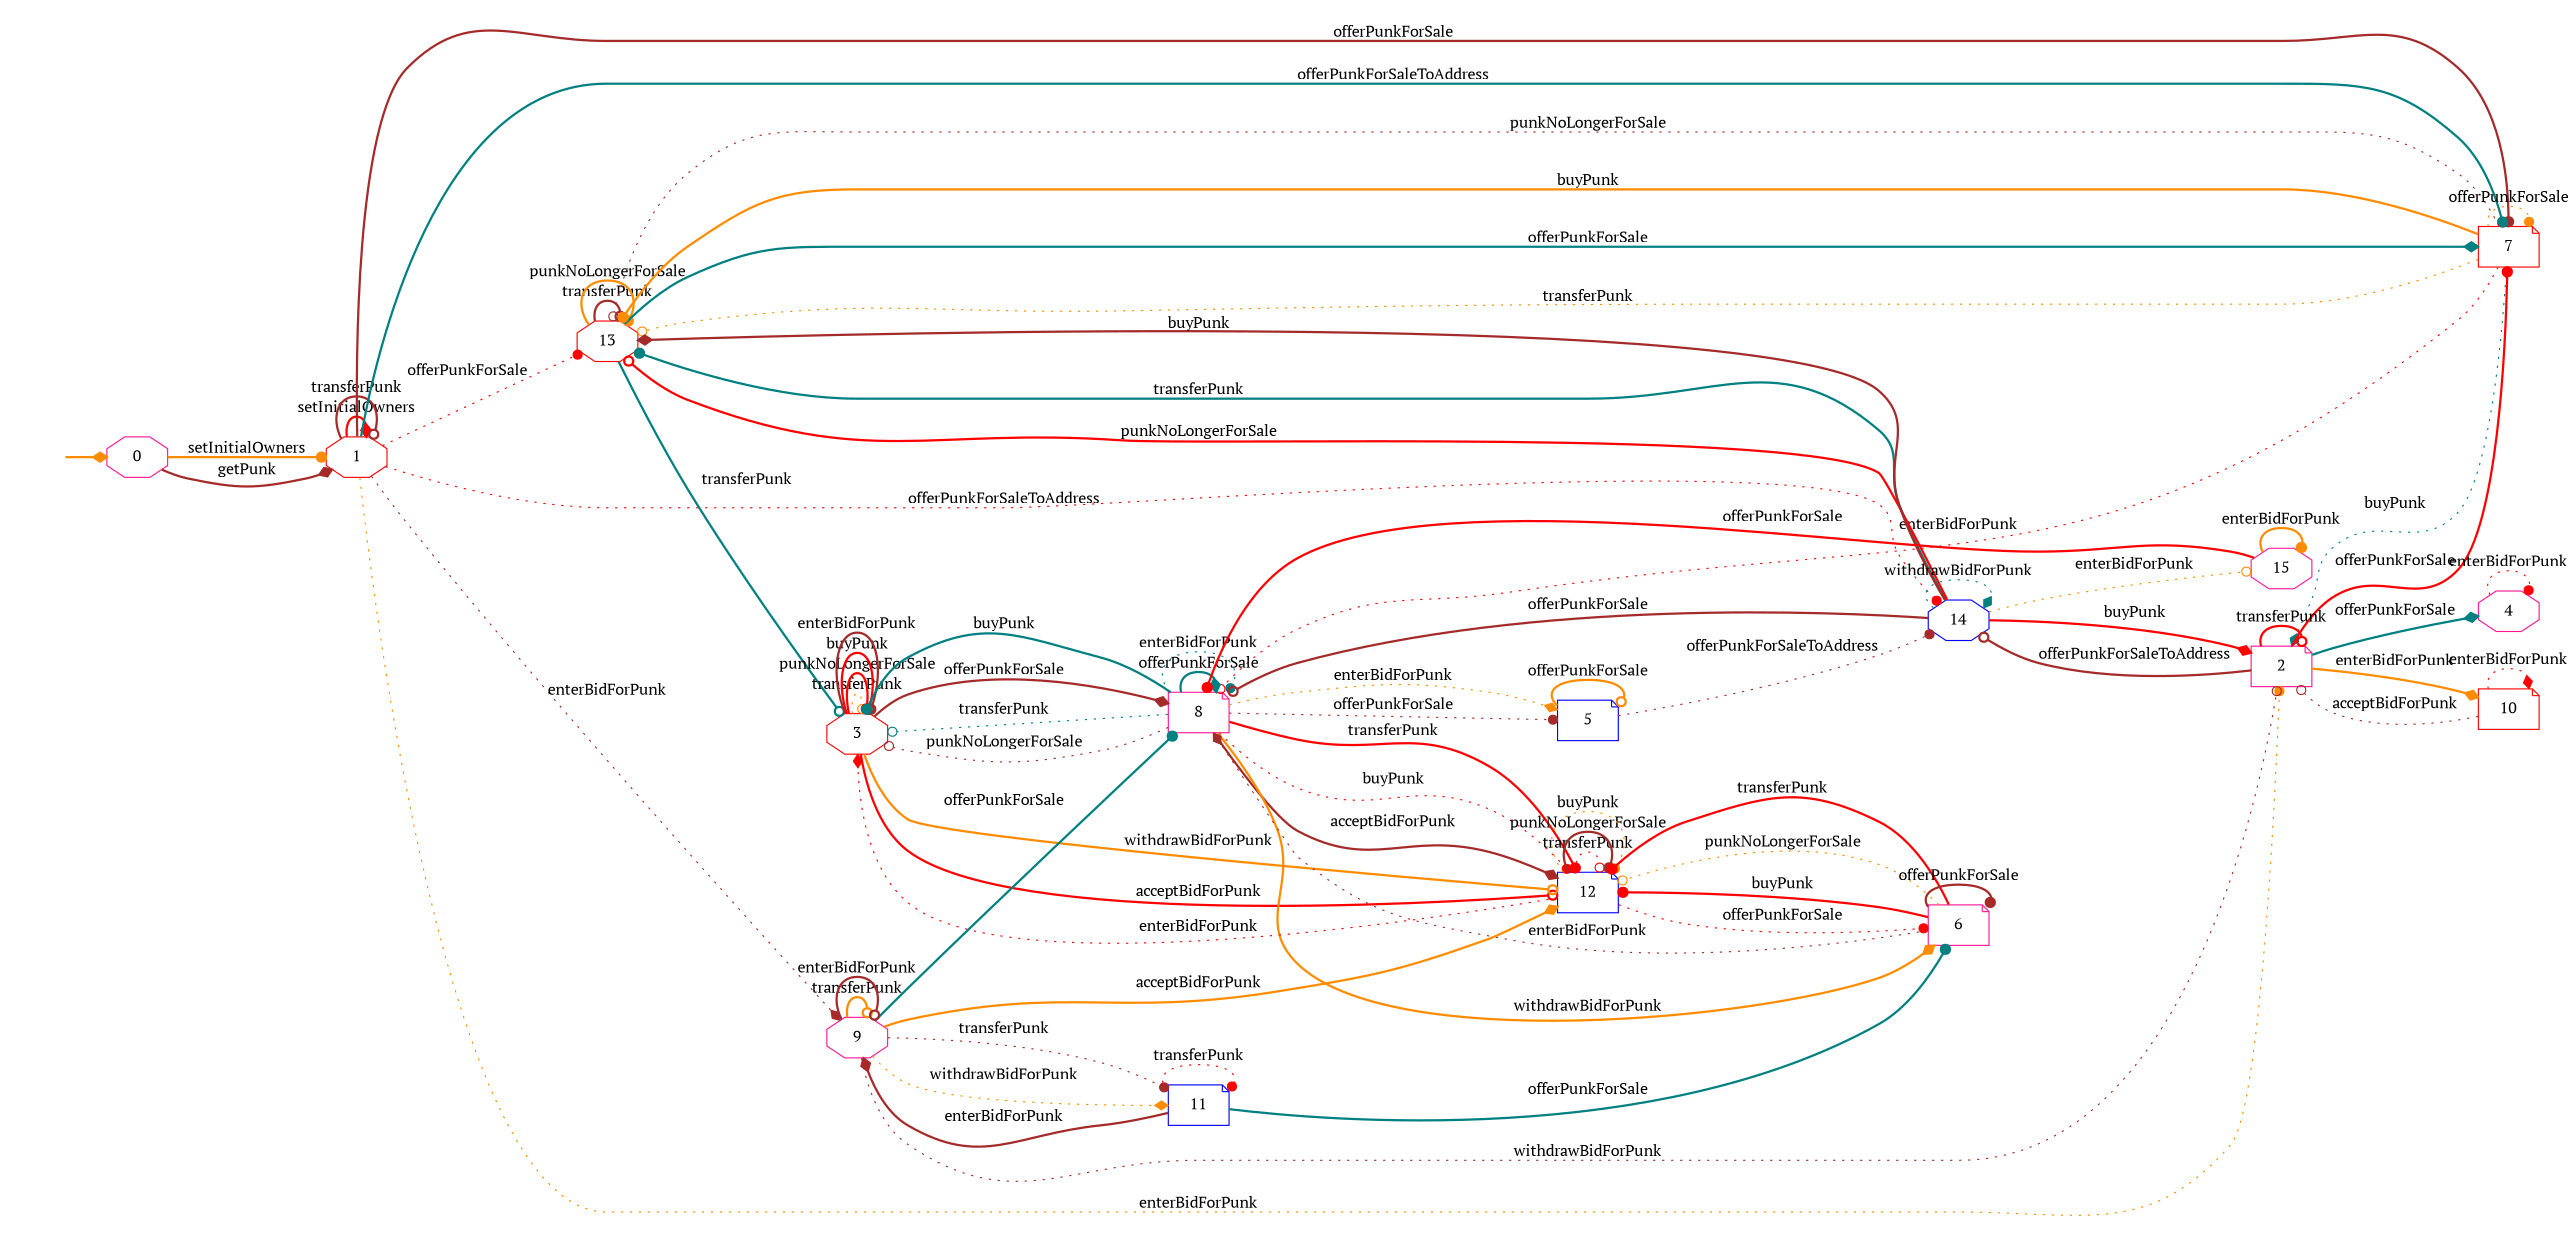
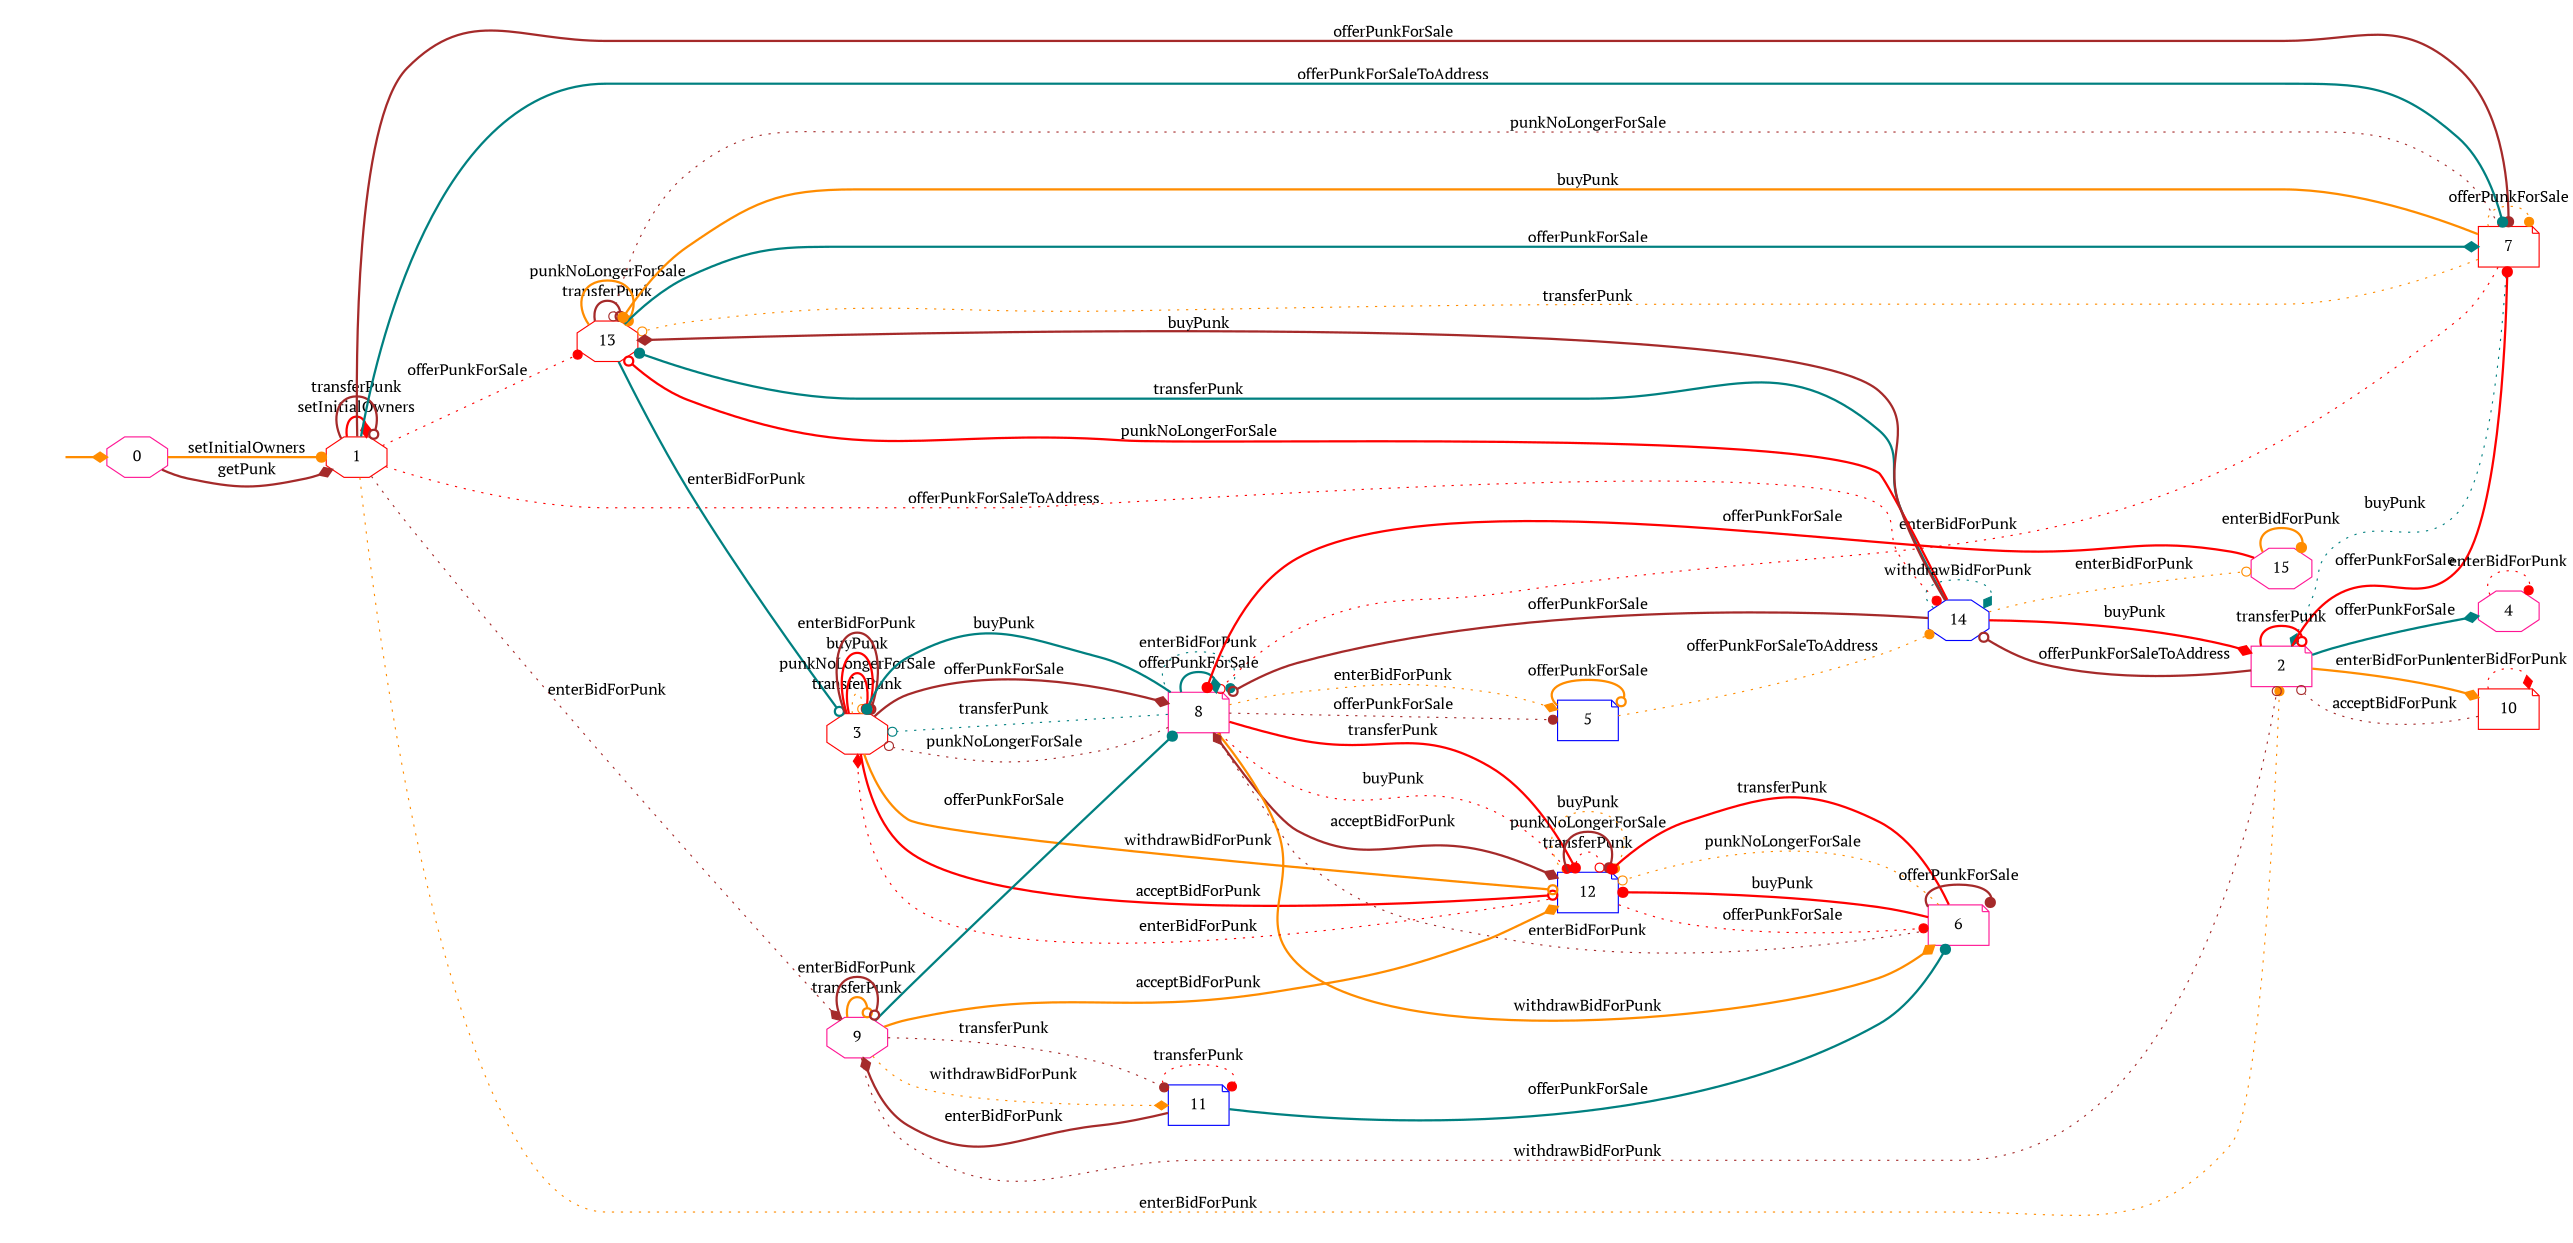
(747, 480) -> (747, 480)
(1774, 684) -> (1774, 684)
